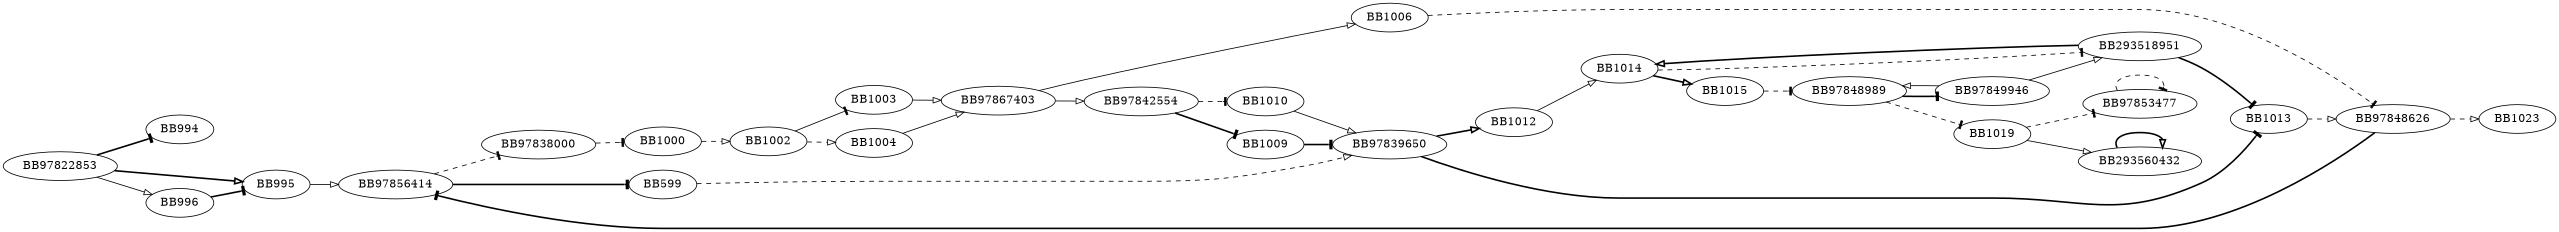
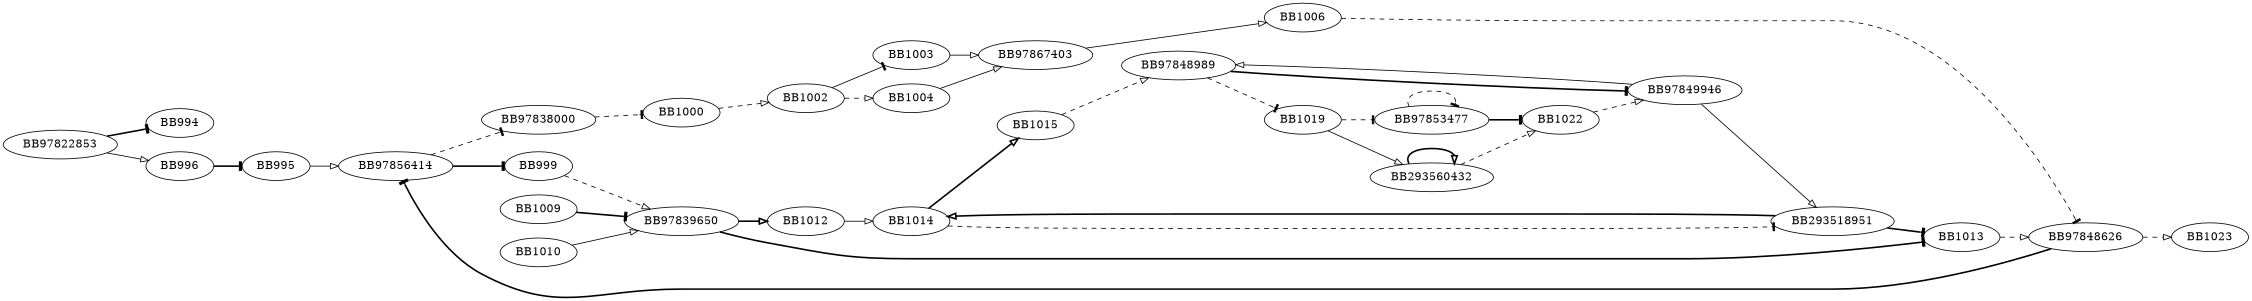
(1776, 91) -> (1101, 98)
(1141, 101) -> none
none -> (1561, 120)
(175, 176) -> none
(663, 184) -> (539, 166)
